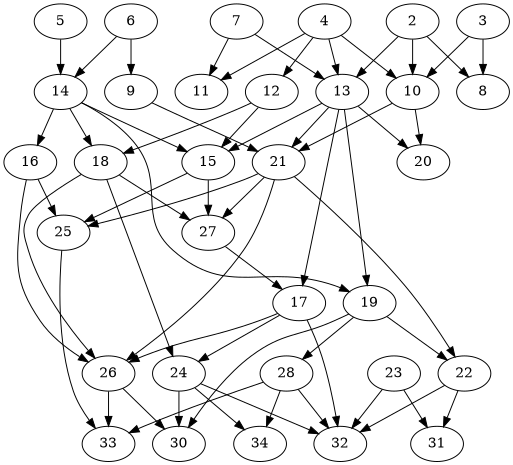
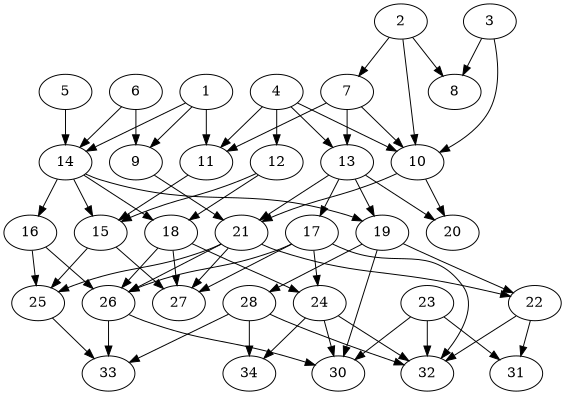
(381, 53) -> (377, 53)
none -> (206, 92)
none -> (379, 124)
(280, 125) -> (153, 198)
(250, 265) -> (237, 272)
none -> (387, 335)
